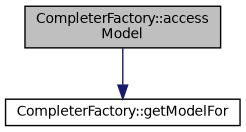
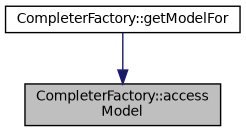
(123, 66) -> (123, 51)
